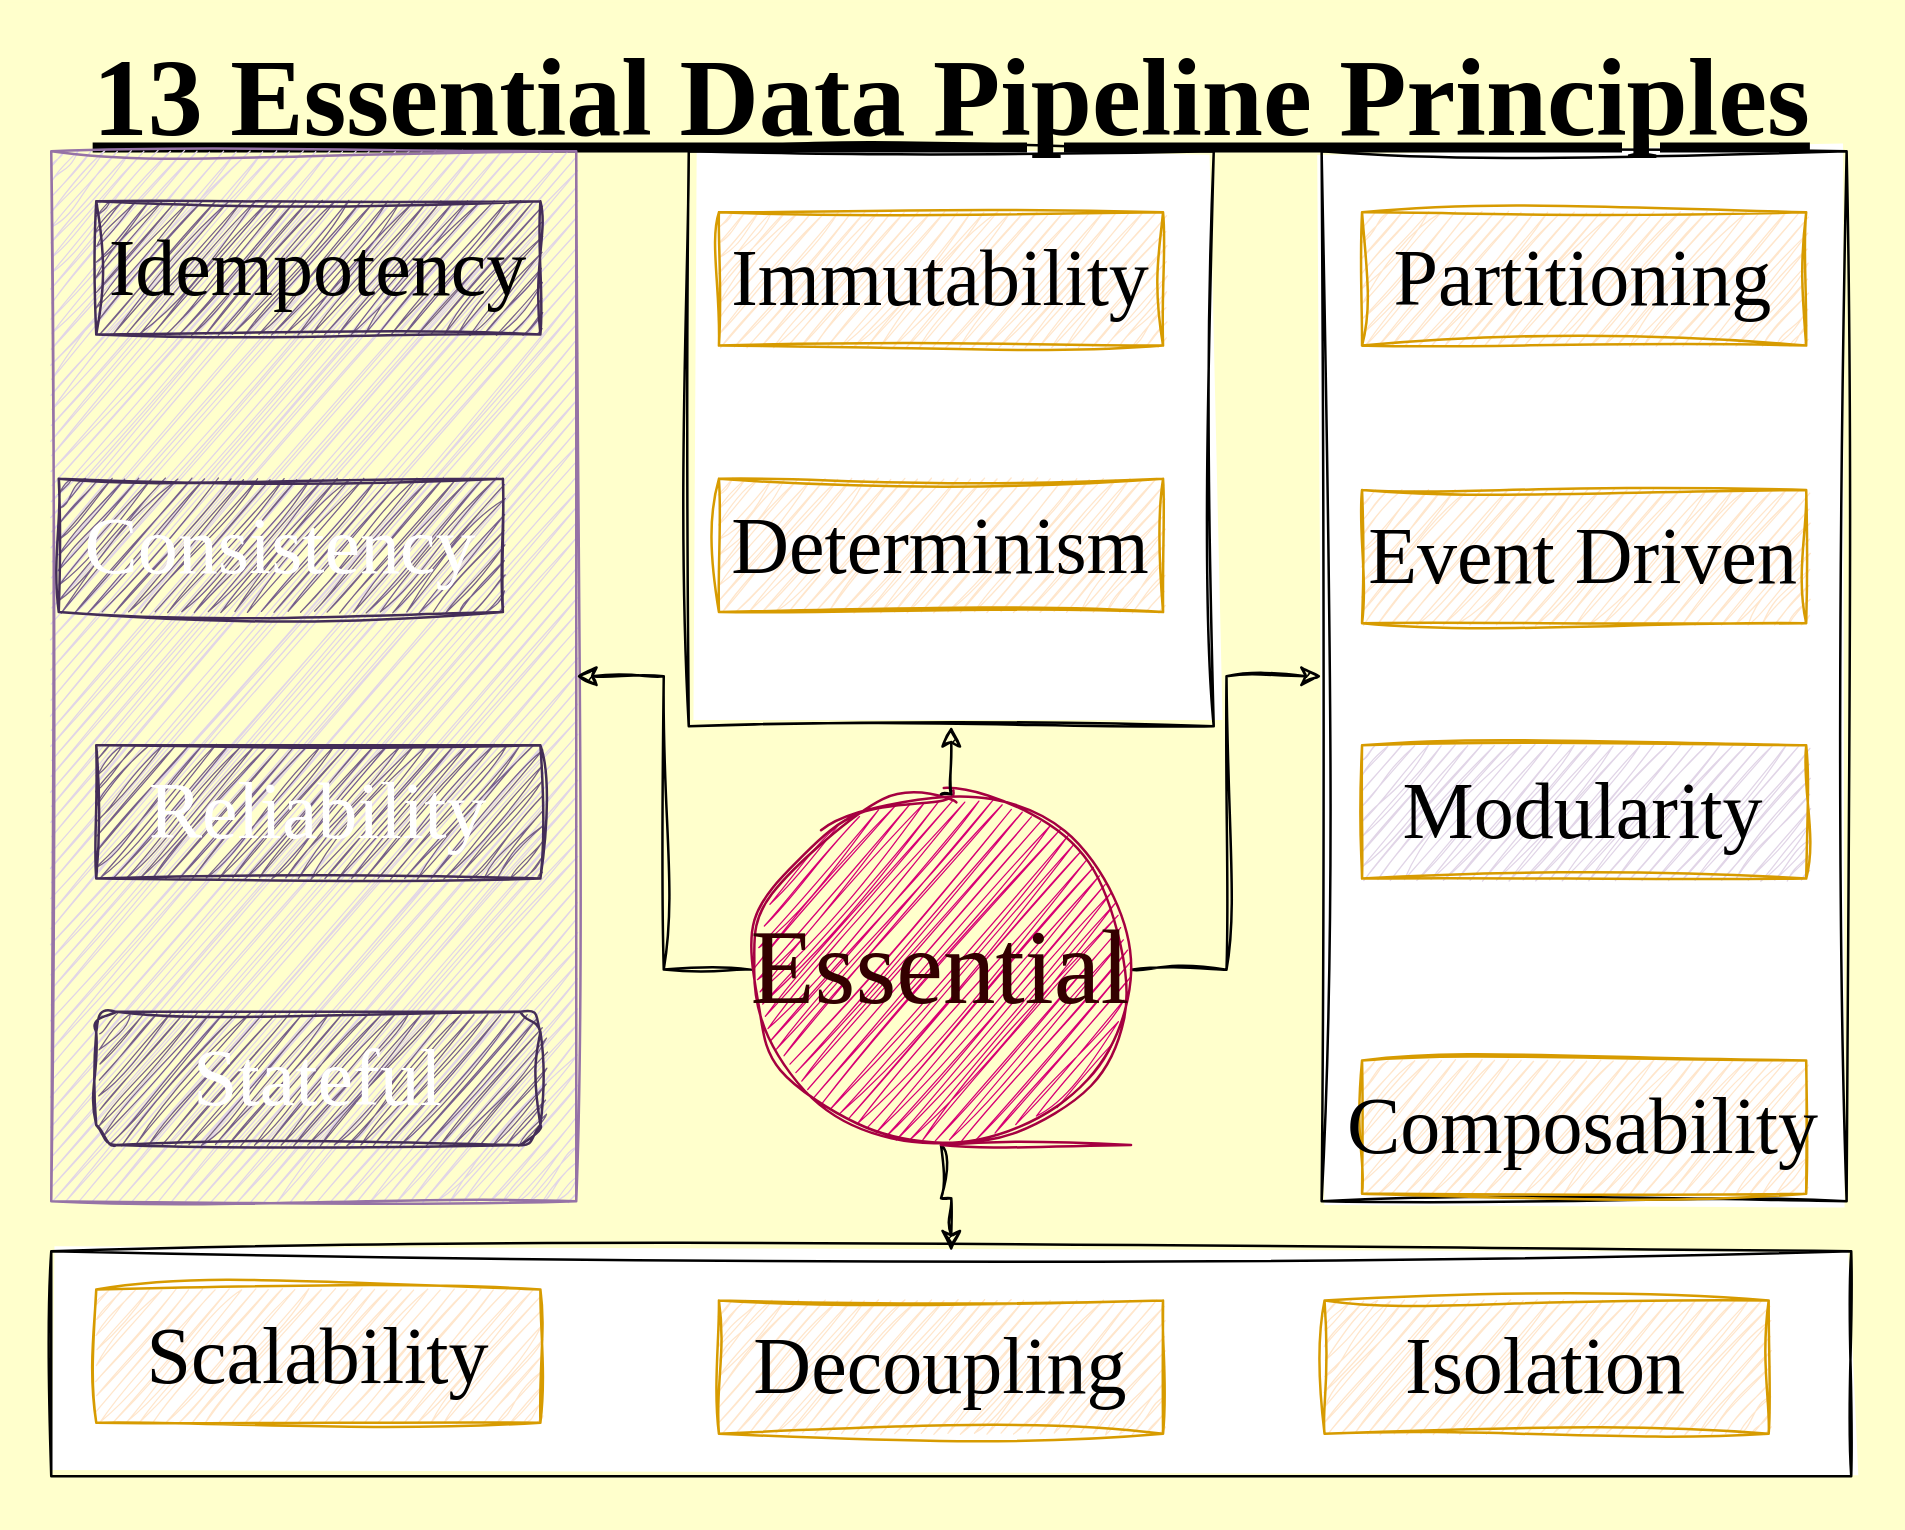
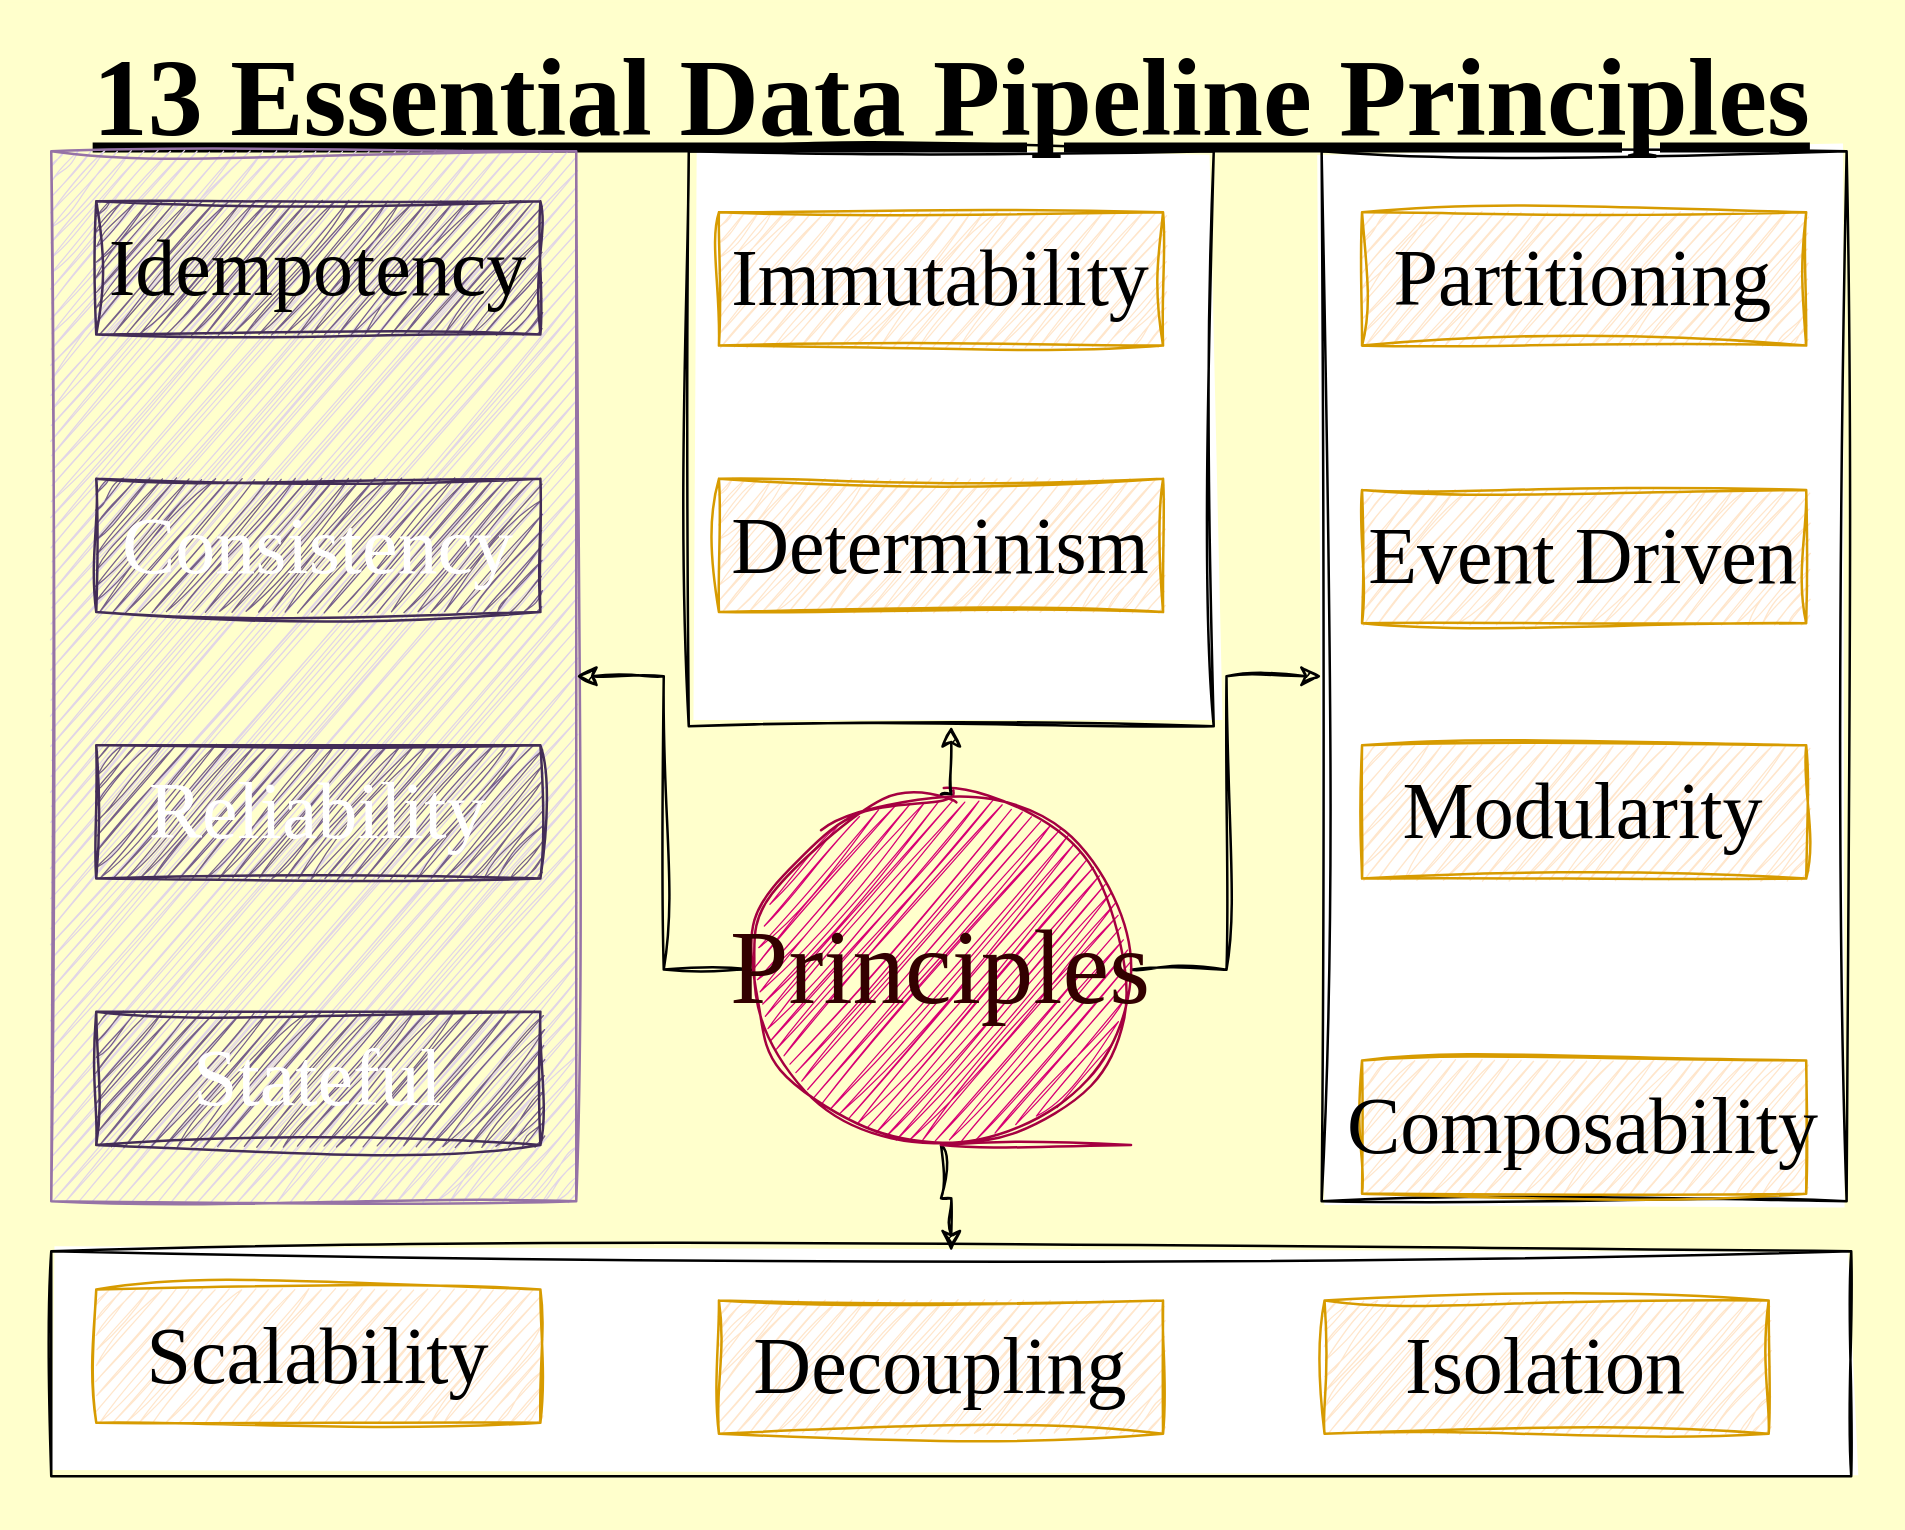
(281, 545) -> (318, 545)
(1584, 812) -> (1584, 812)
(941, 969) -> (941, 969)
(318, 1078) -> (318, 1078)
